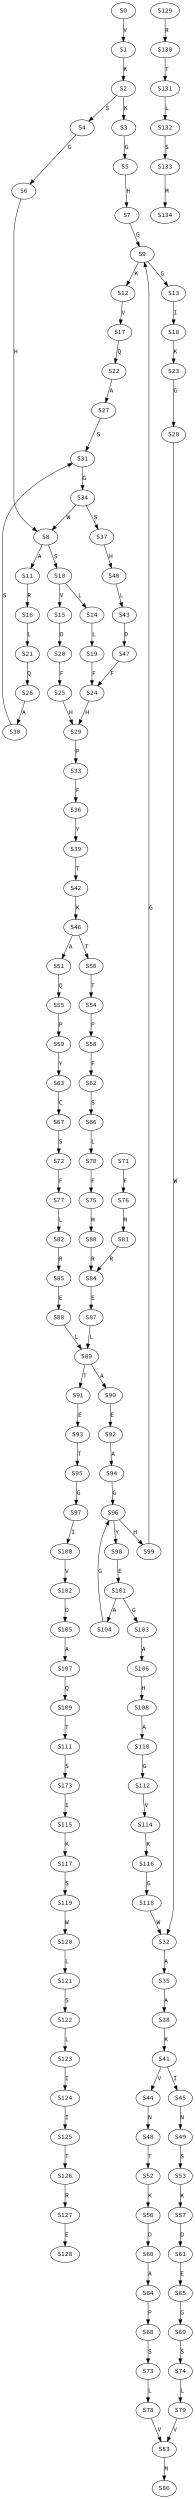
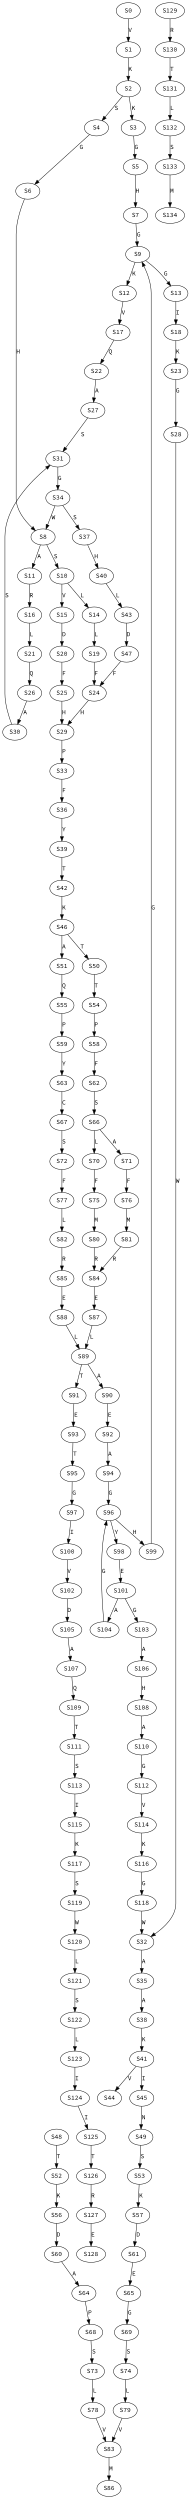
none -> (109, 1140)
(65, 1786) -> (75, 1786)
(148, 2115) -> none
